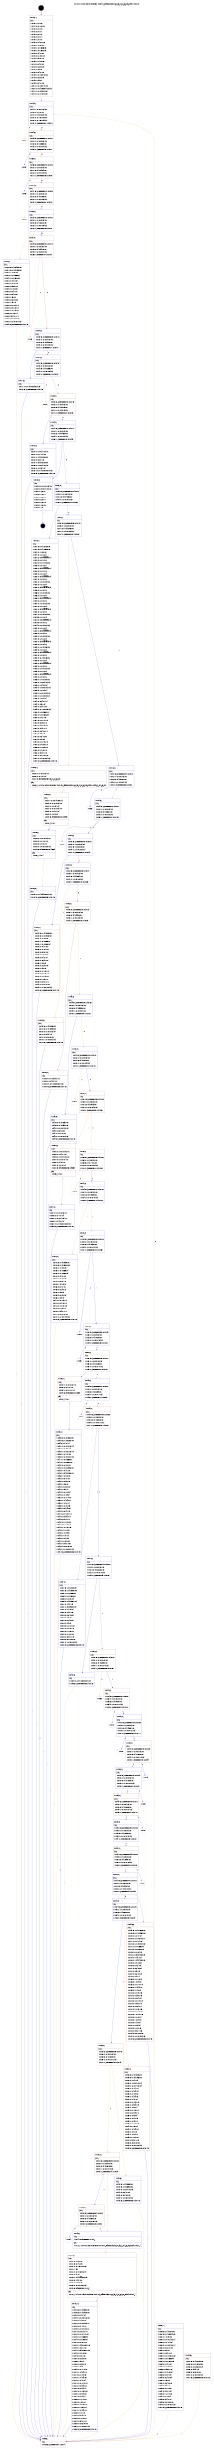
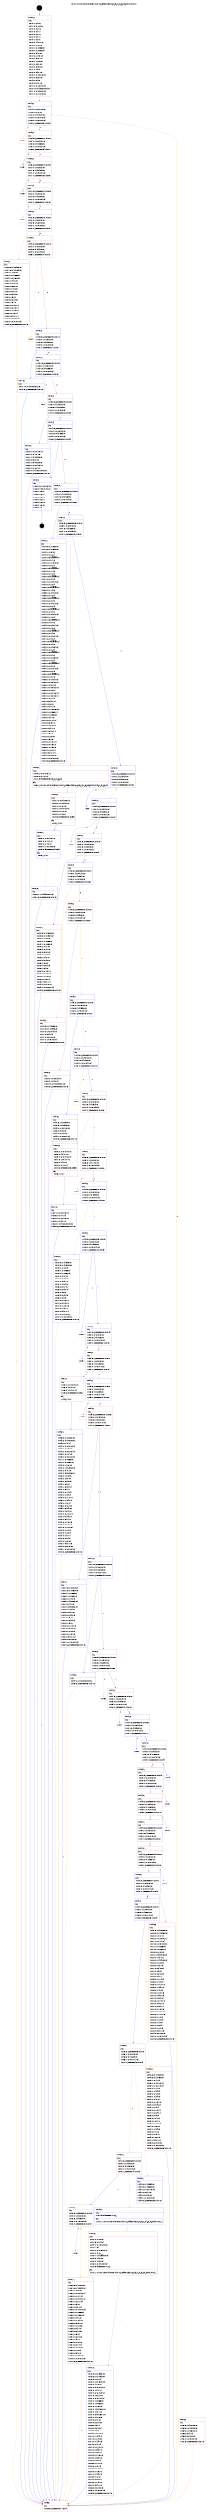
(100, 2229) -> (80, 2251)
